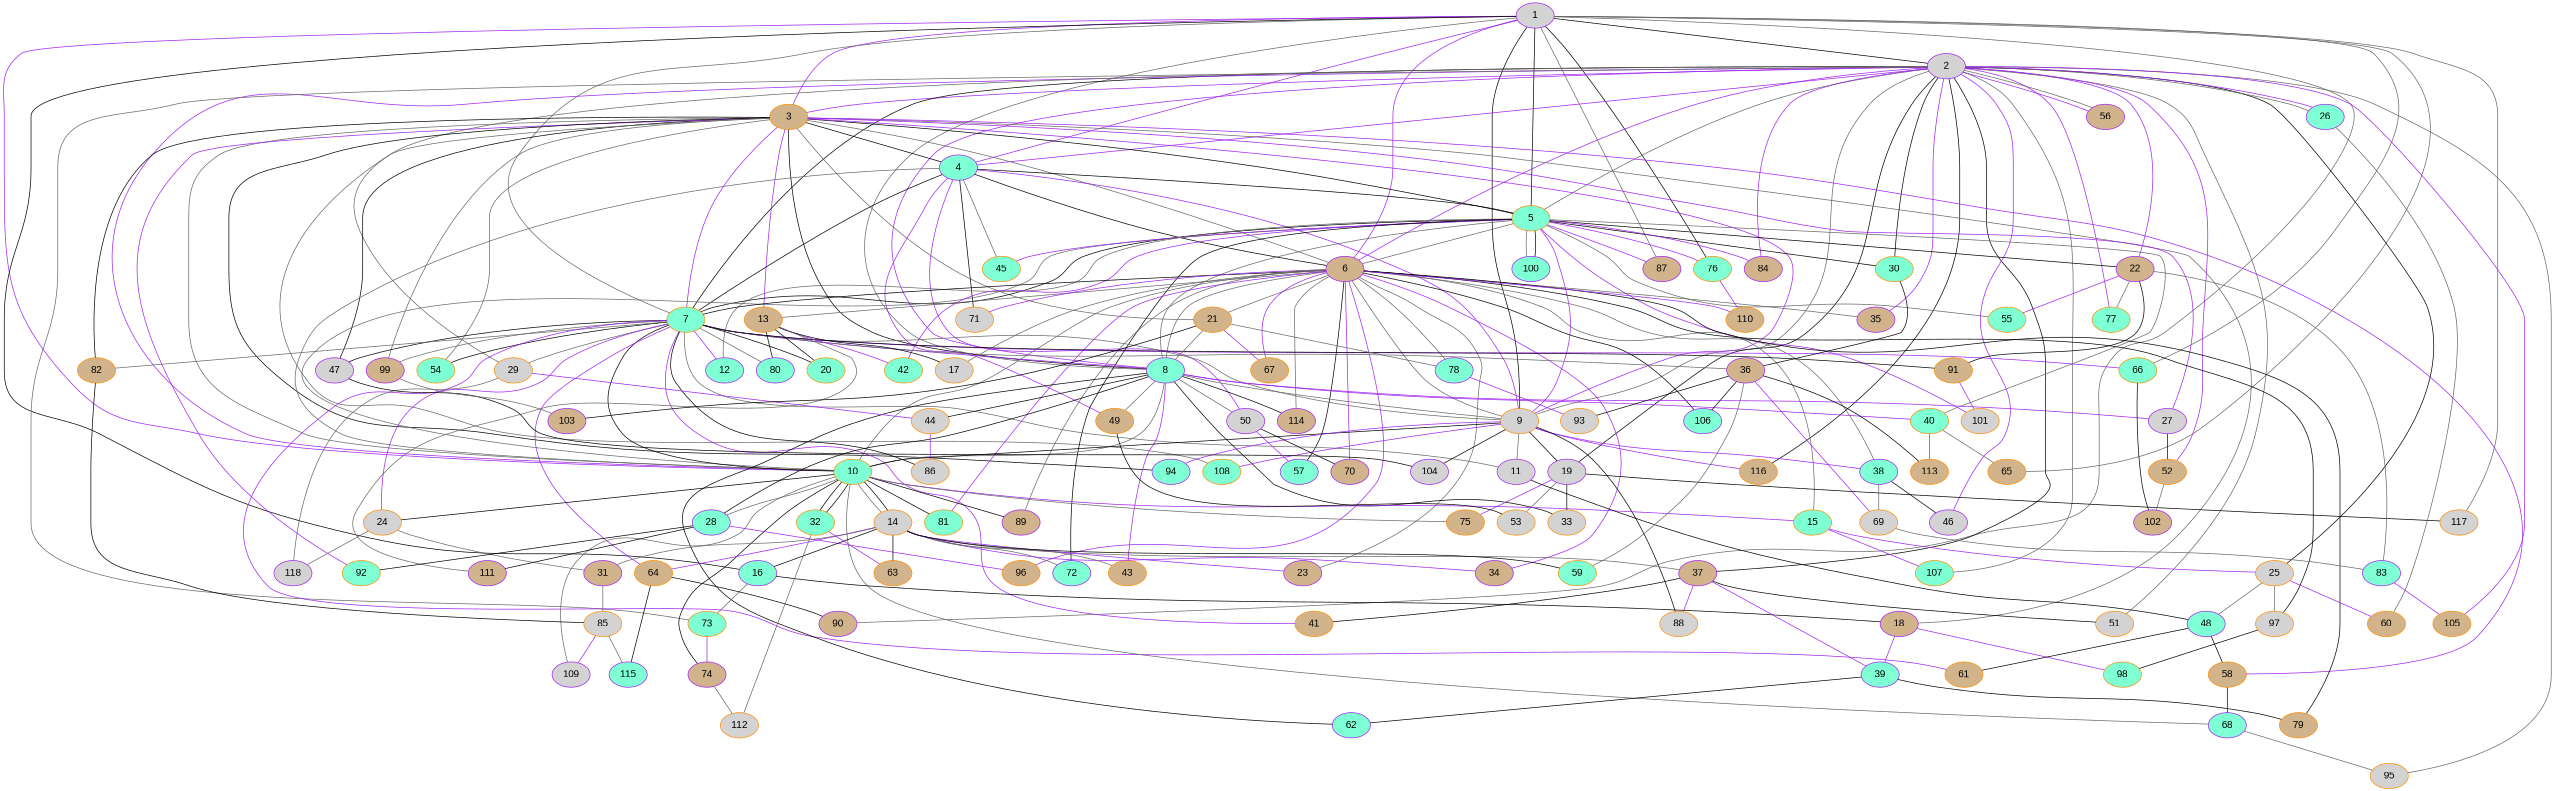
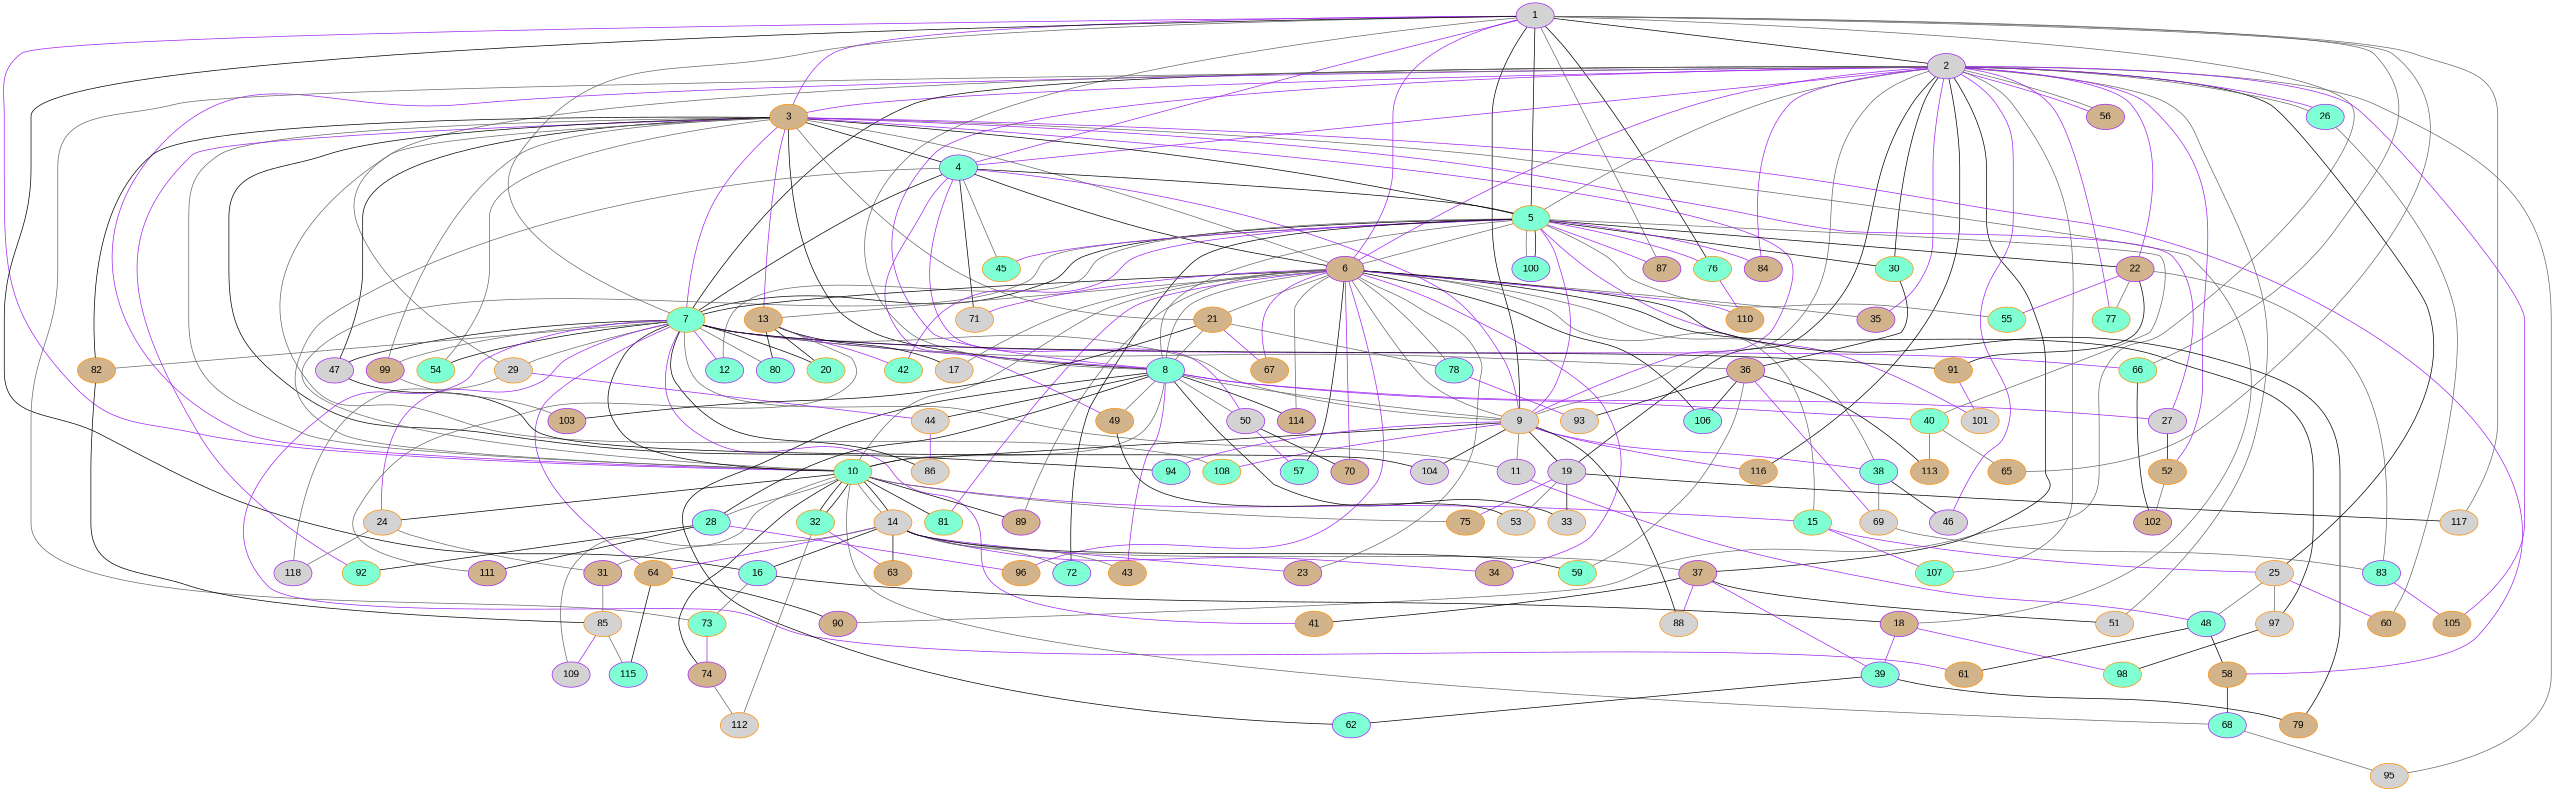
(1854, 575) -> (1854, 575)
